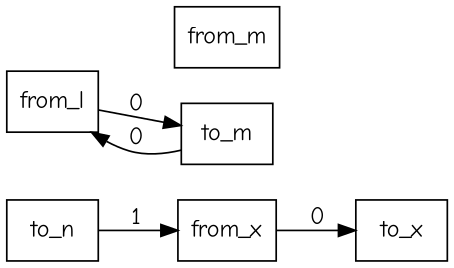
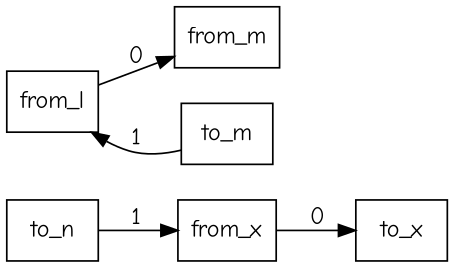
(131, 116) -> (128, 74)
(136, 138) -> (136, 138)
